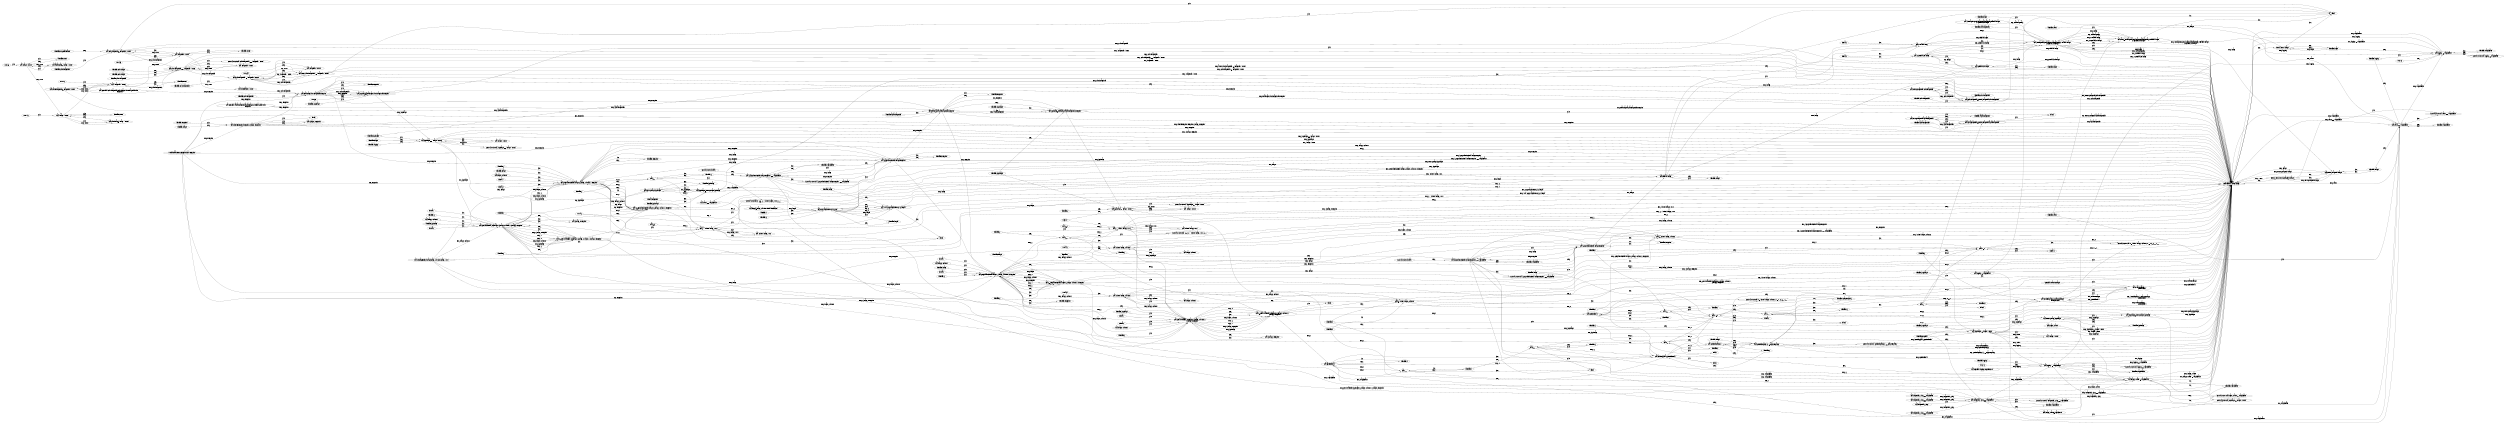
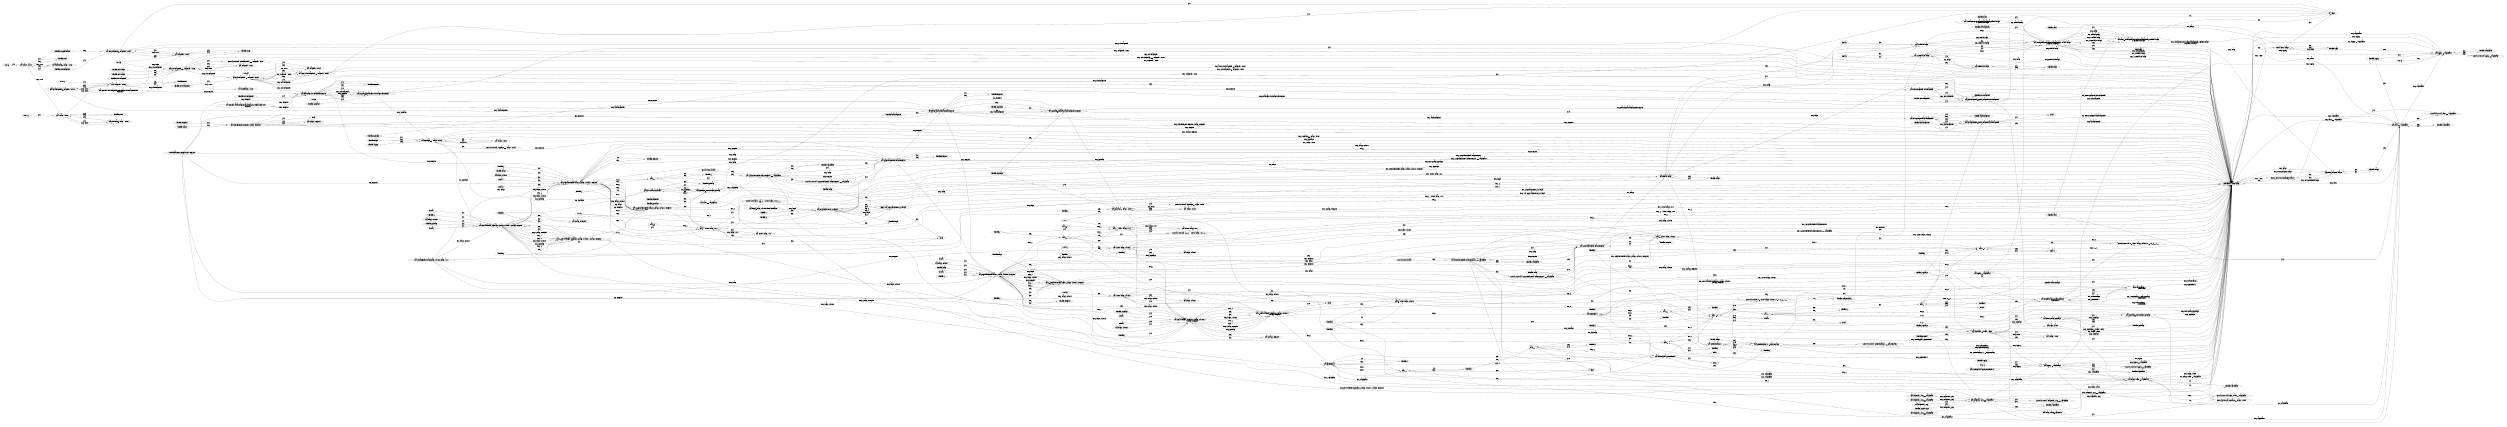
(1922, 45) -> (1922, 45)
(150, 61) -> (143, 67)
(62, 89) -> (62, 89)
(276, 92) -> (278, 90)
(1955, 95) -> (2020, 216)
(1814, 116) -> (1814, 116)
none -> (1429, 119)
(214, 139) -> none
(461, 145) -> (460, 148)
(653, 200) -> (653, 200)
(894, 207) -> (894, 207)
(828, 209) -> (828, 209)
(1065, 220) -> (1065, 220)
(2052, 300) -> (2052, 300)
(1798, 306) -> (1905, 192)
(2135, 345) -> (2250, 112)
(1686, 347) -> (1696, 262)
(1982, 370) -> (1982, 370)
none -> (1922, 409)
